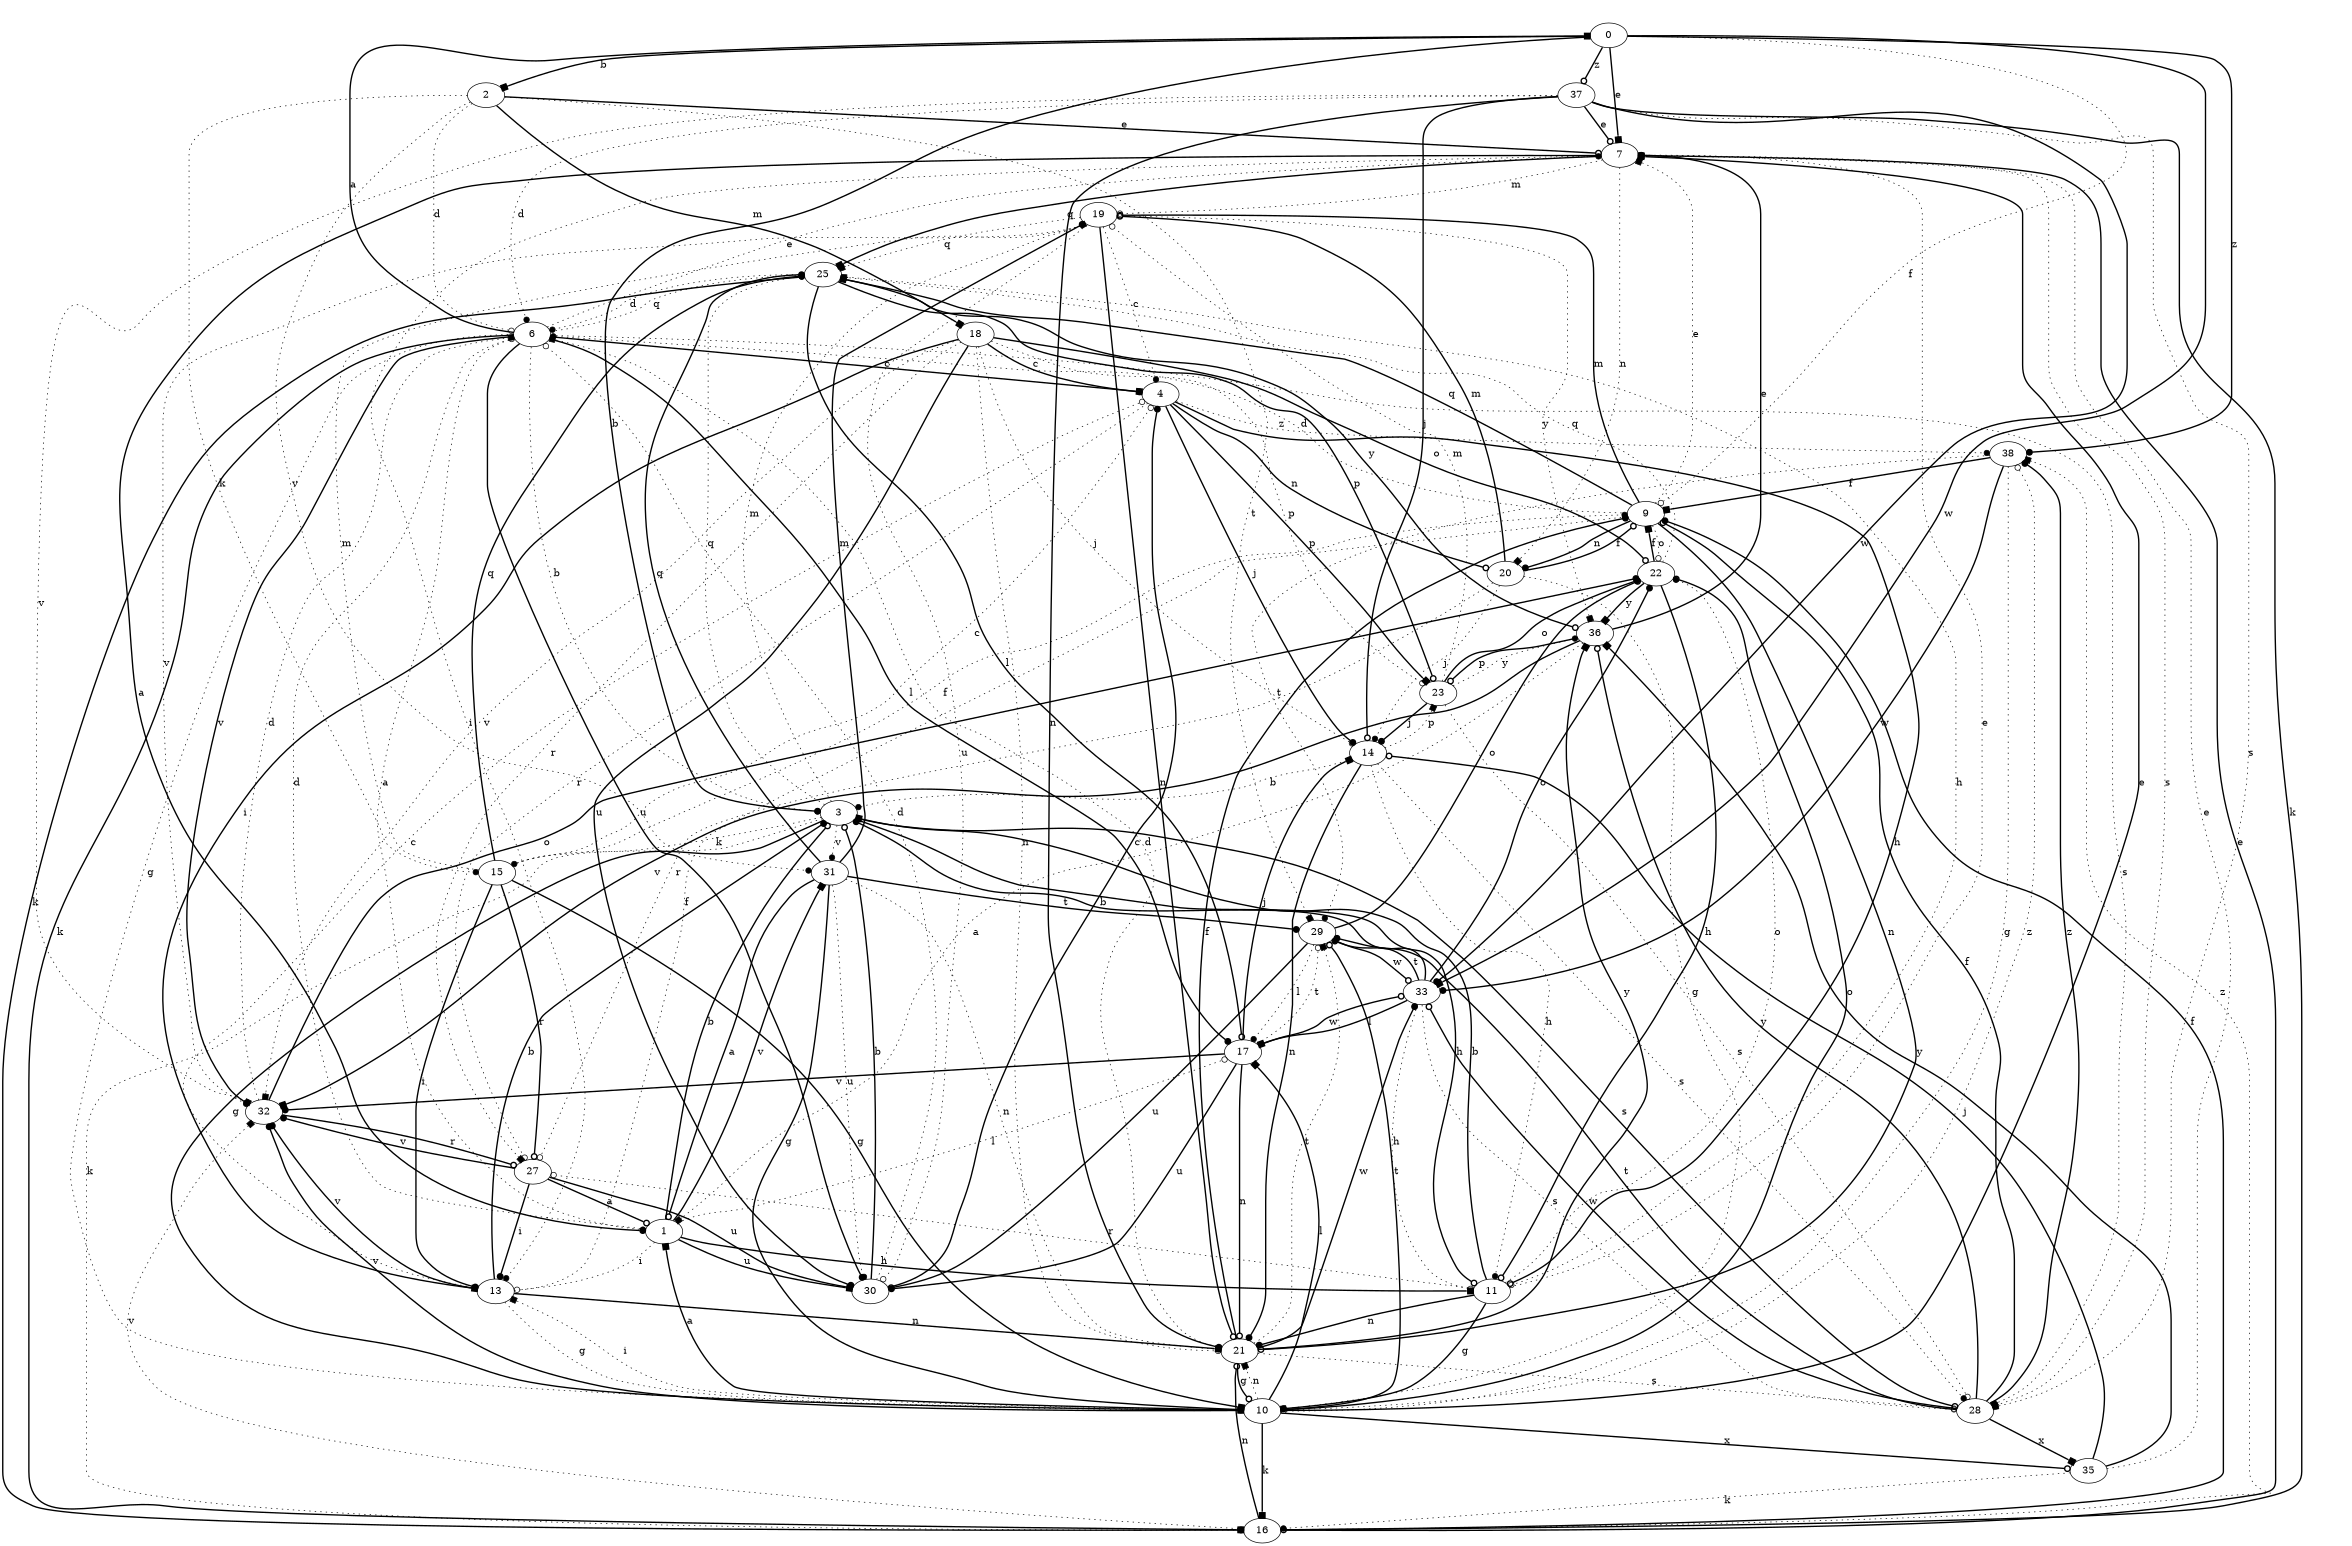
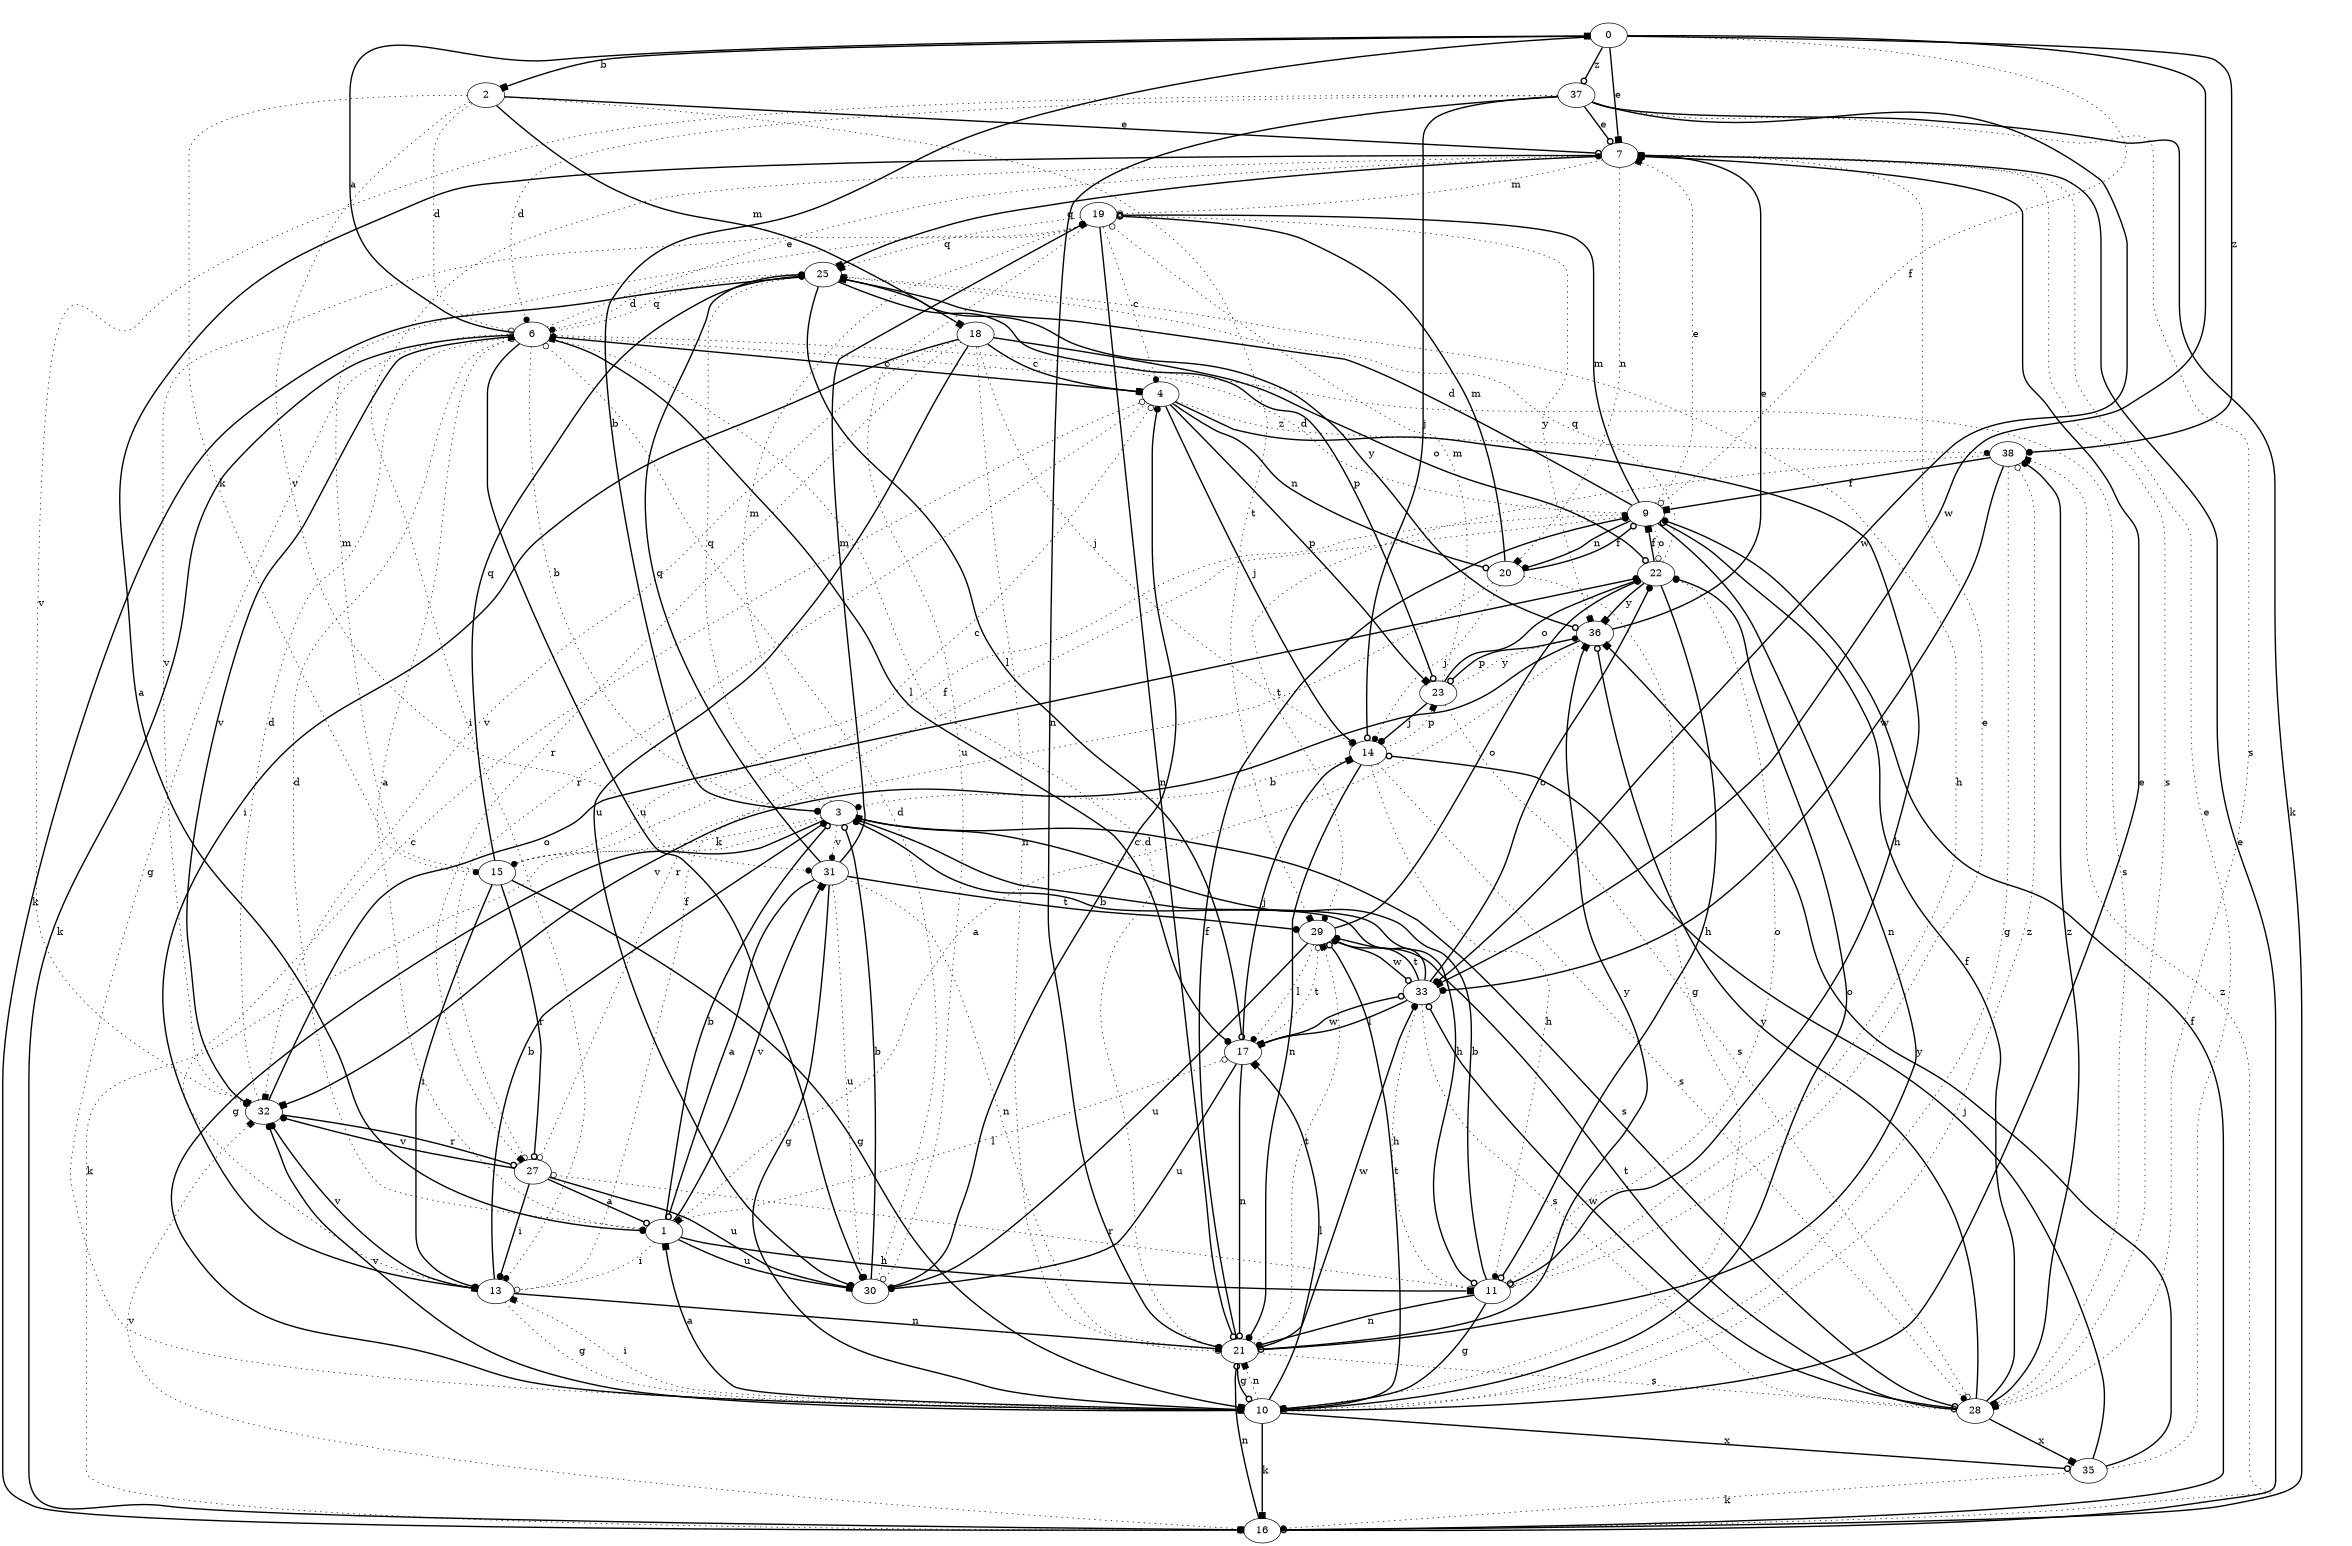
(1452, 394) -> (1452, 394)
(1245, 414) -> none
(756, 1082) -> none
